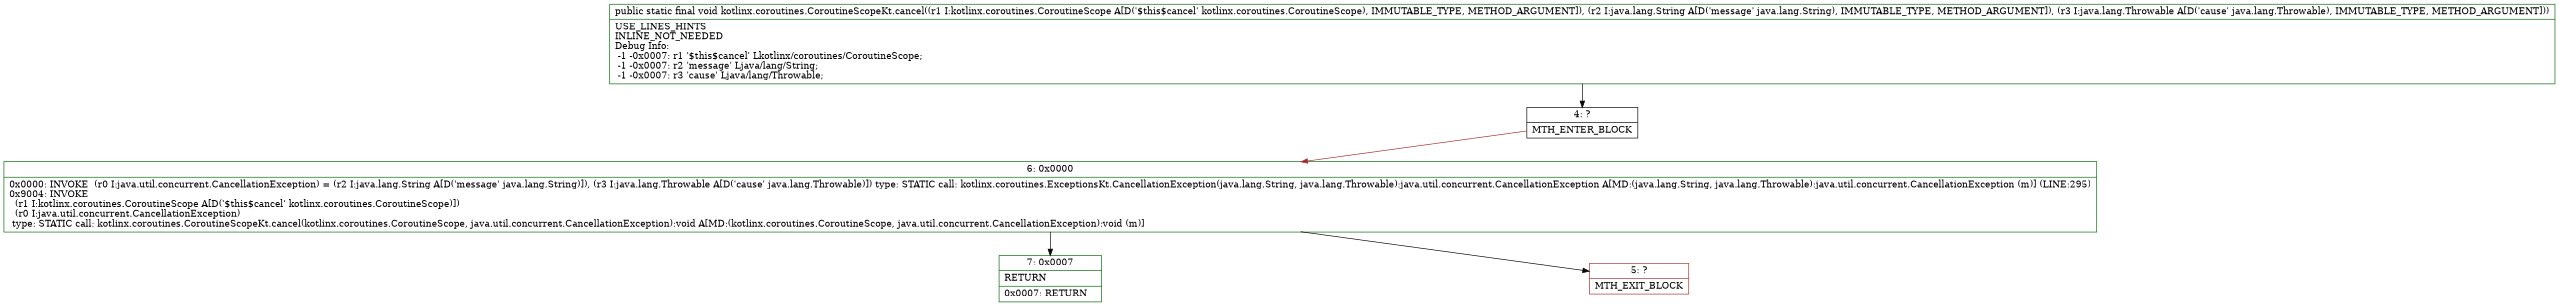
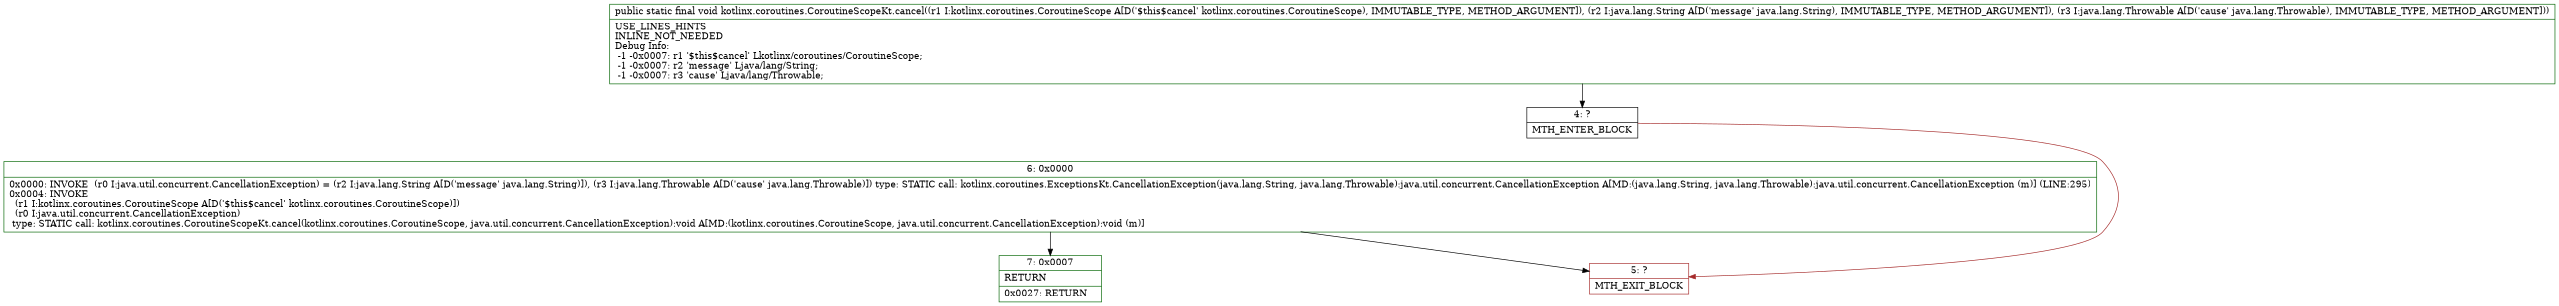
(1417, 146) -> (2109, 170)
(52, 195) -> (52, 195)
(1050, 294) -> (1050, 294)
